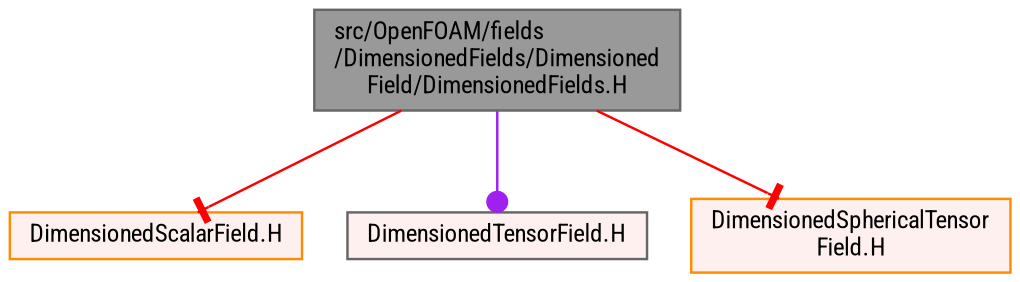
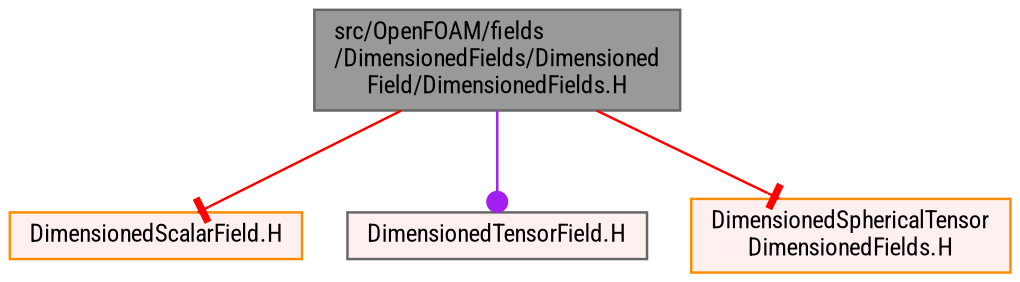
(851, 236) -> (851, 236)
